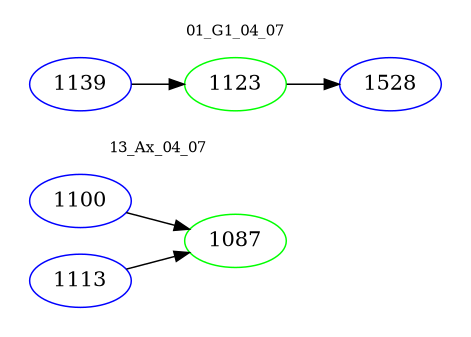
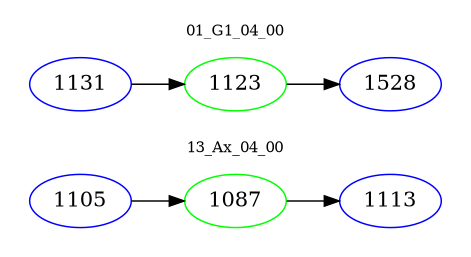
(235, 32) -> (235, 32)
(80, 84) -> (80, 84)
(158, 149) -> (235, 149)
(80, 201) -> (80, 201)
(151, 263) -> (305, 201)
